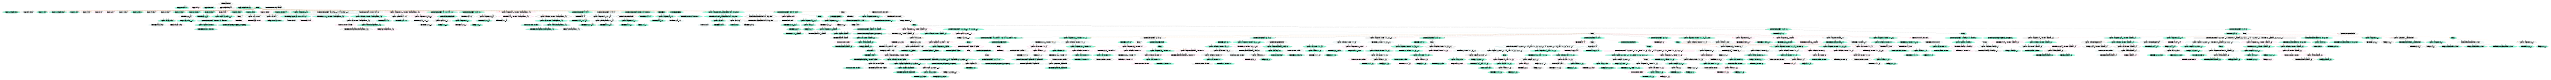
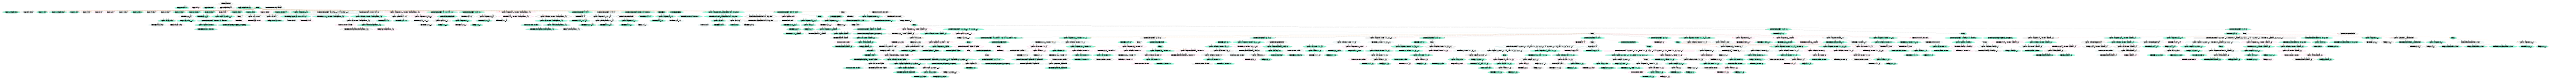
(642, 25) -> (642, 25)
